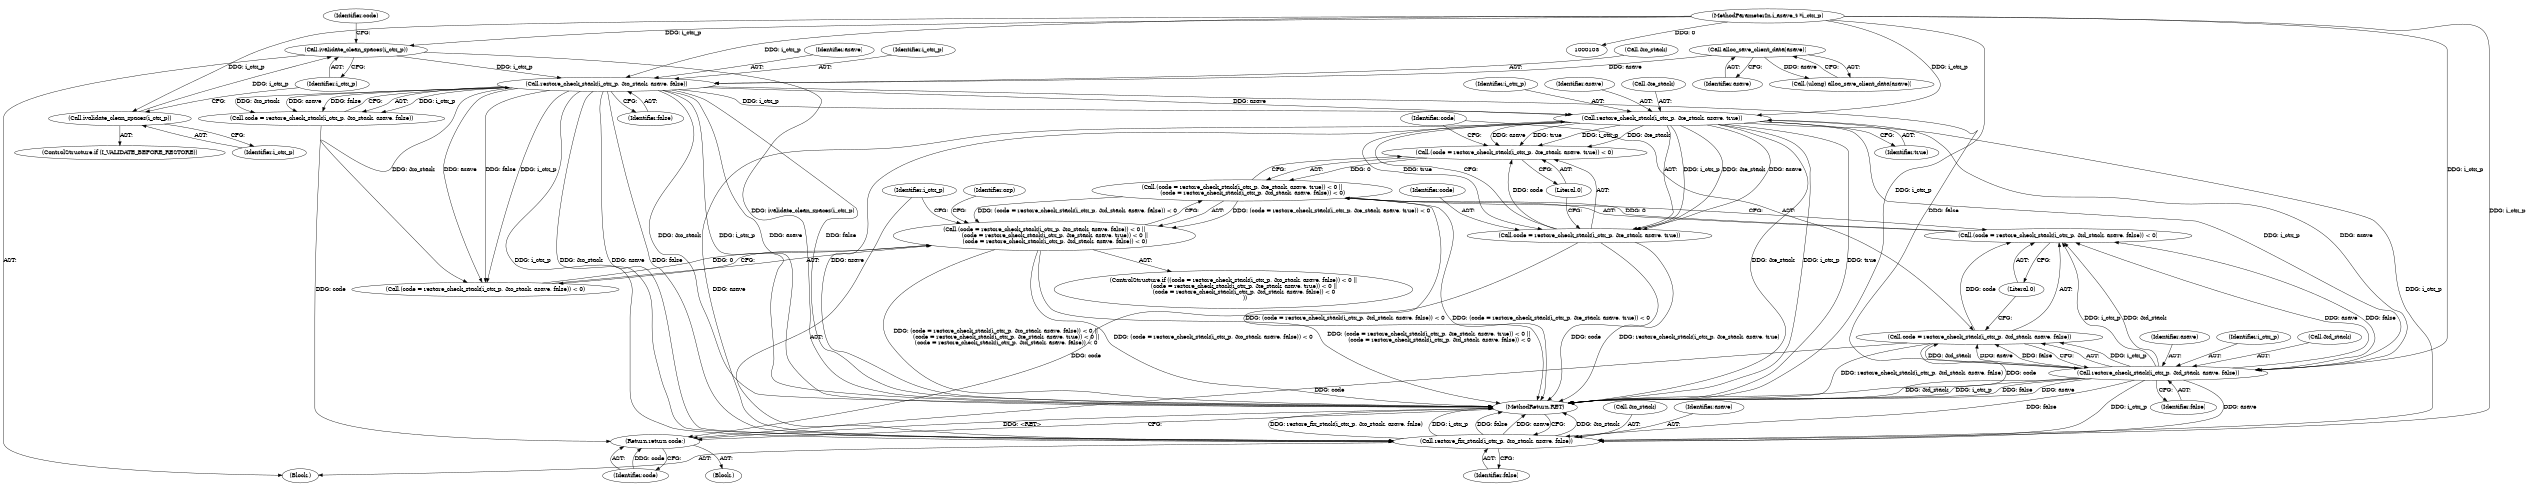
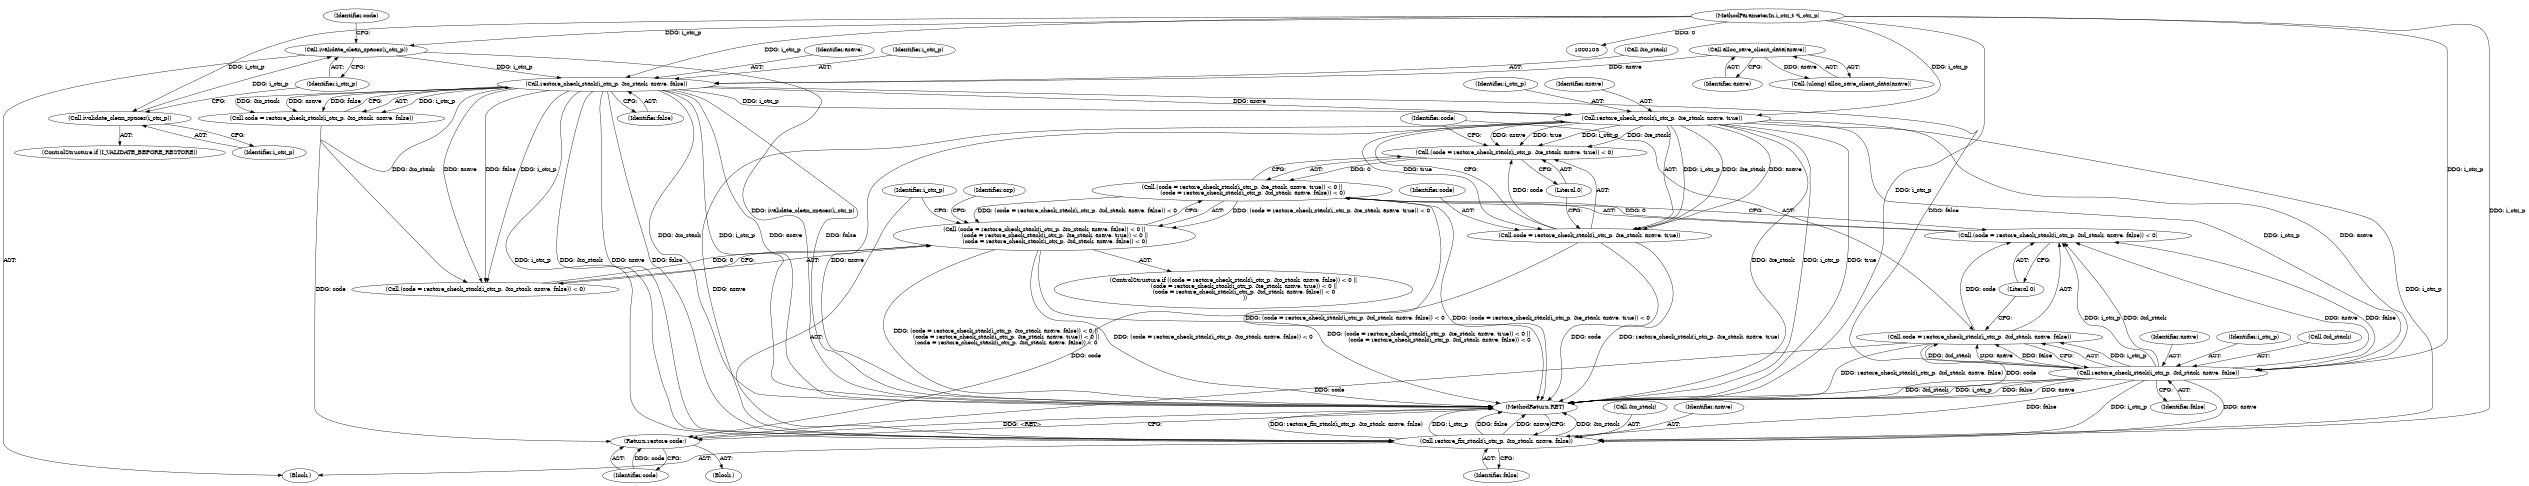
(1768, 16) -> (1768, 16)
(1833, 67) -> (1833, 67)
(1654, 84) -> none
(1907, 153) -> none
(655, 442) -> (655, 442)
